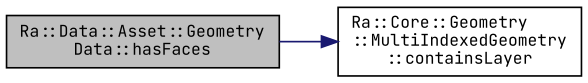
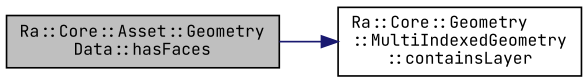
(143, 42) -> (143, 42)
